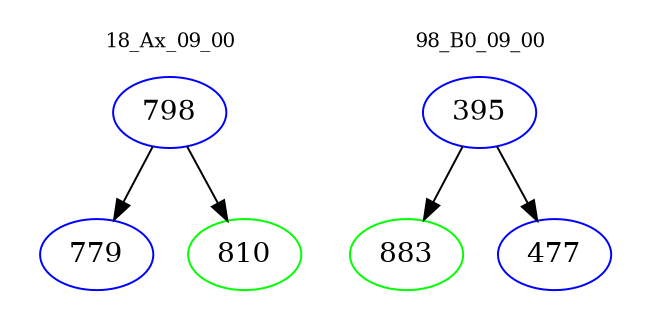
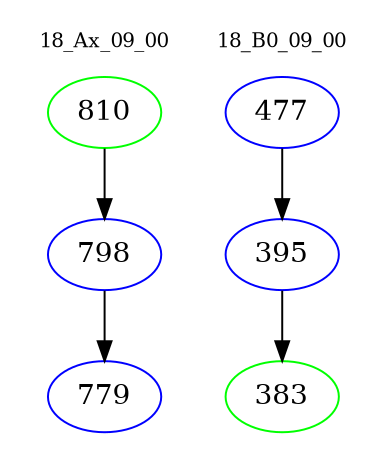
(481, 42) -> (282, 42)
(202, 175) -> (105, 174)
(512, 175) -> (282, 174)
(407, 255) -> (282, 397)
